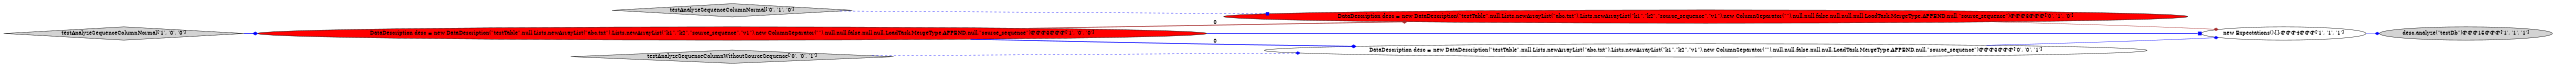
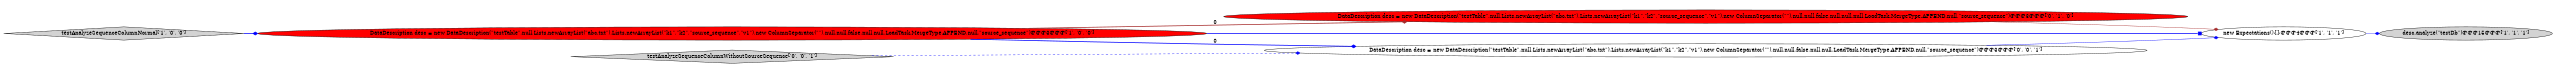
(732, 10) -> none
